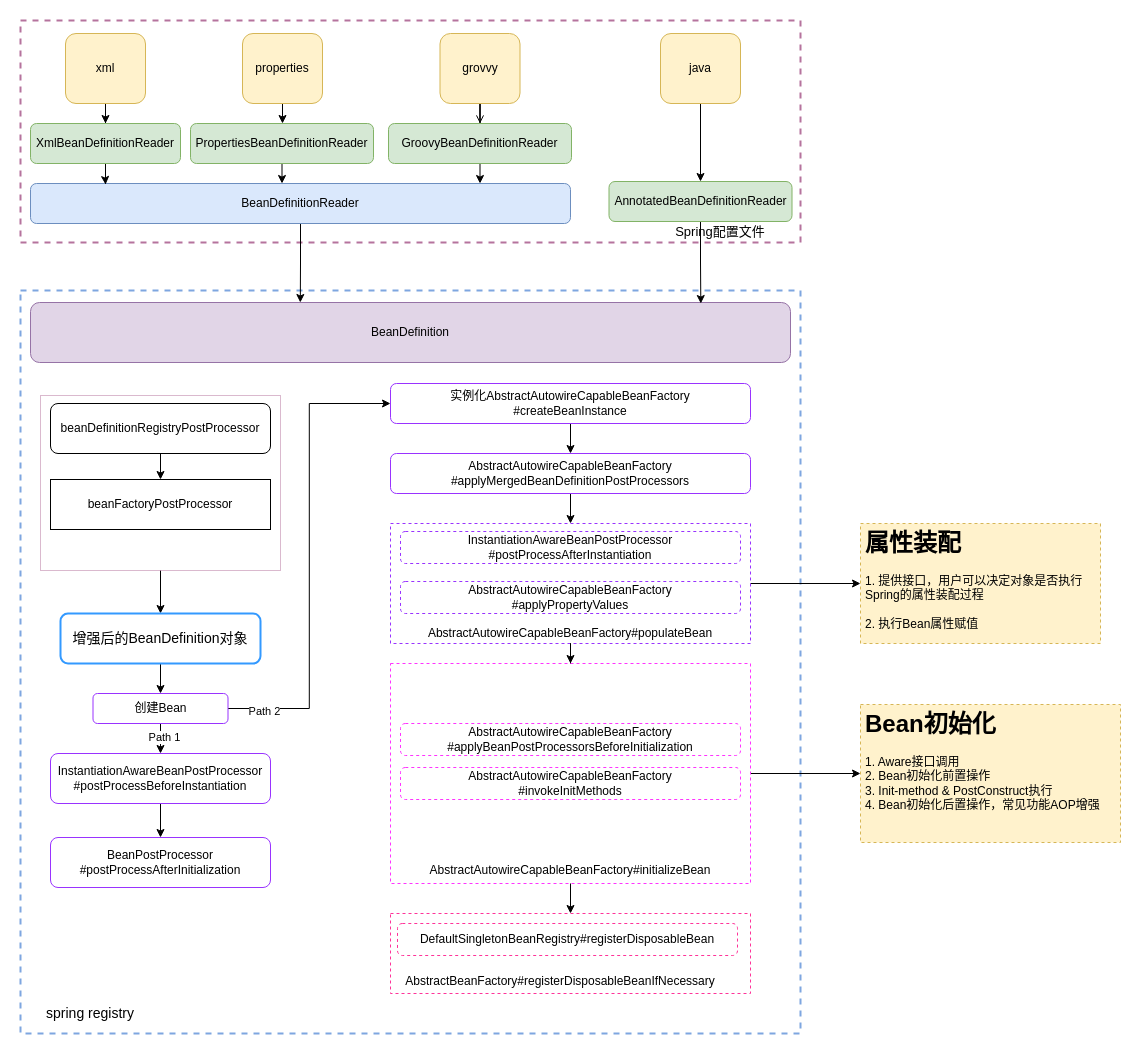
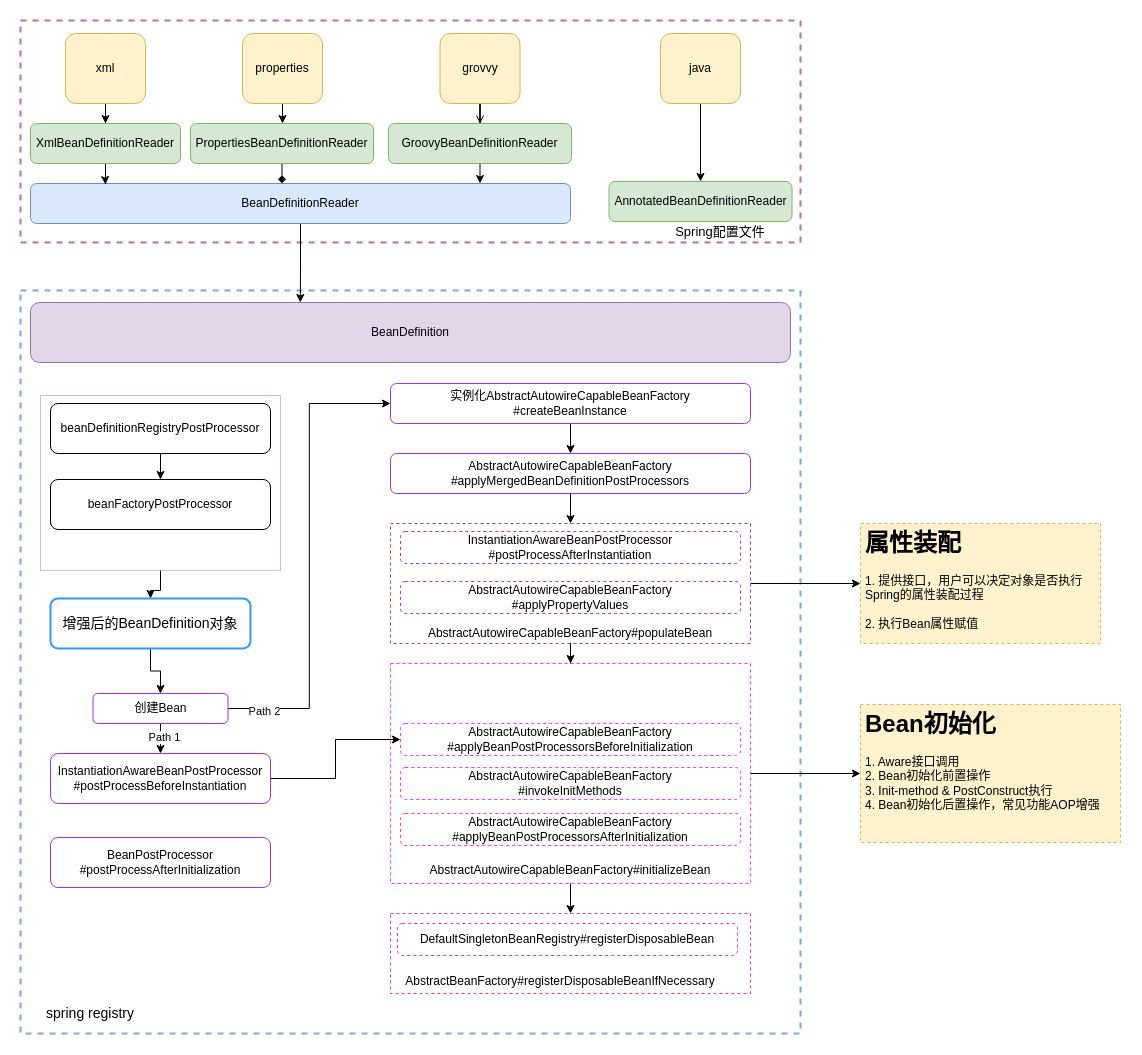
(282, 175) -> (282, 174)
(701, 259) -> none
(161, 505) -> (161, 505)
(161, 639) -> (151, 624)
(161, 823) -> (336, 763)
none -> (571, 830)
